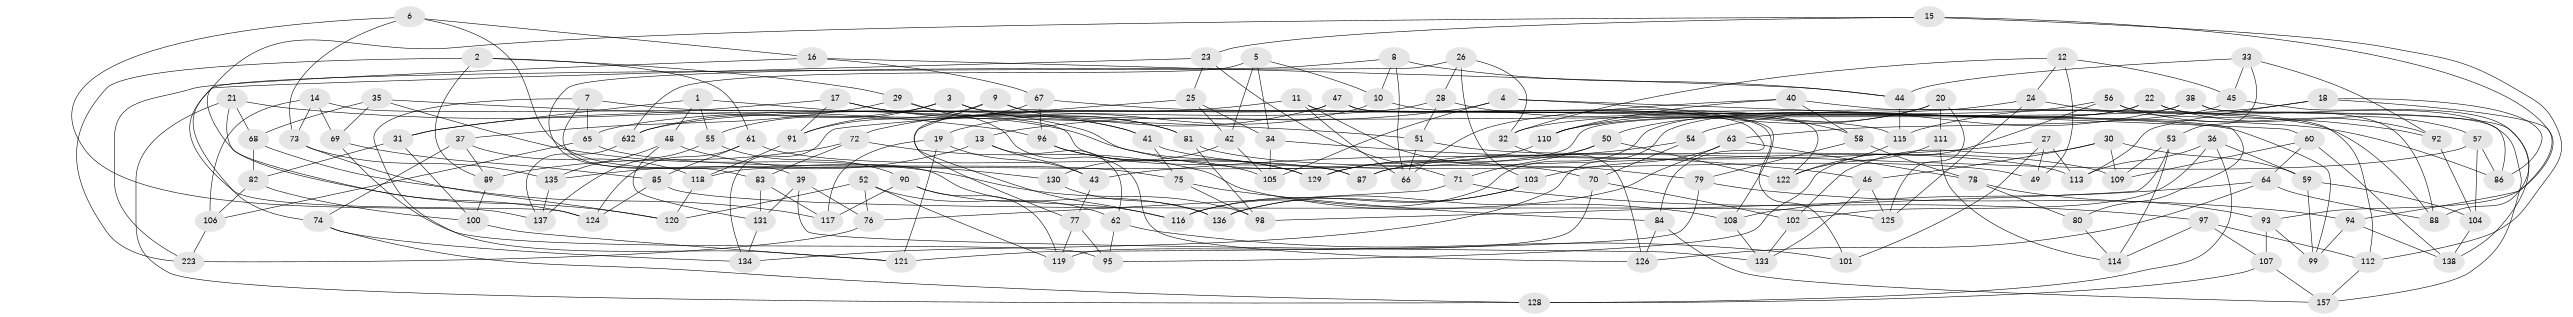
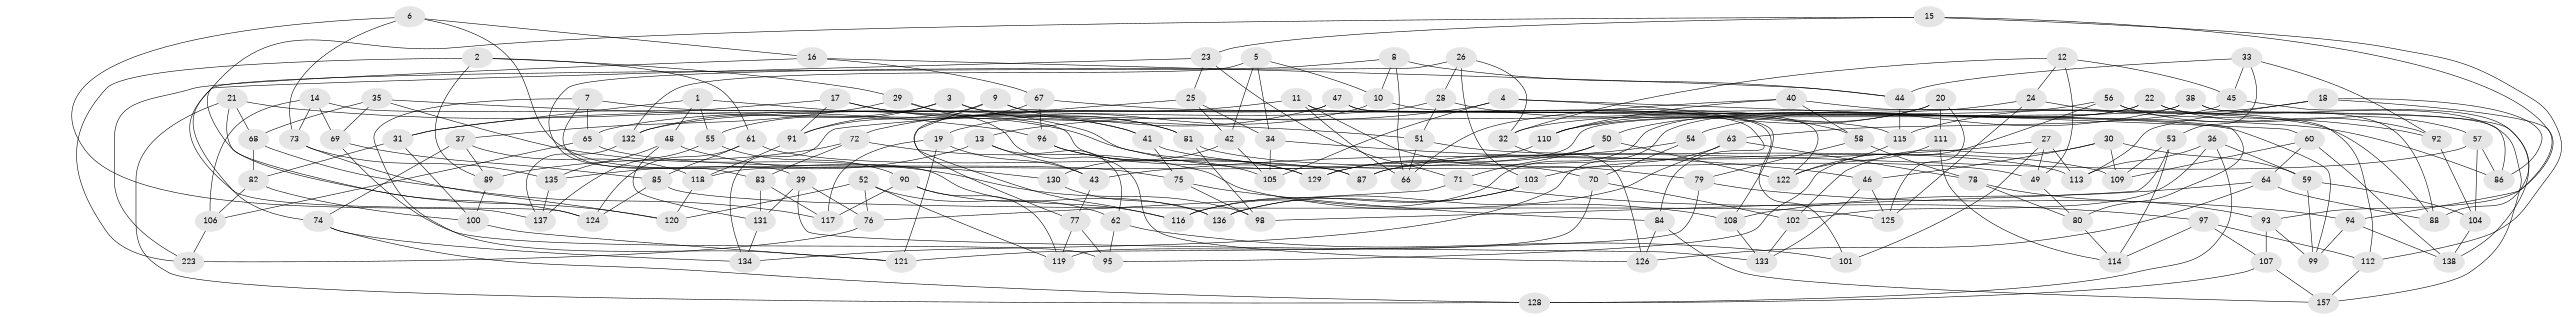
(628, 139) -> (628, 139)
none -> (2057, 201)
